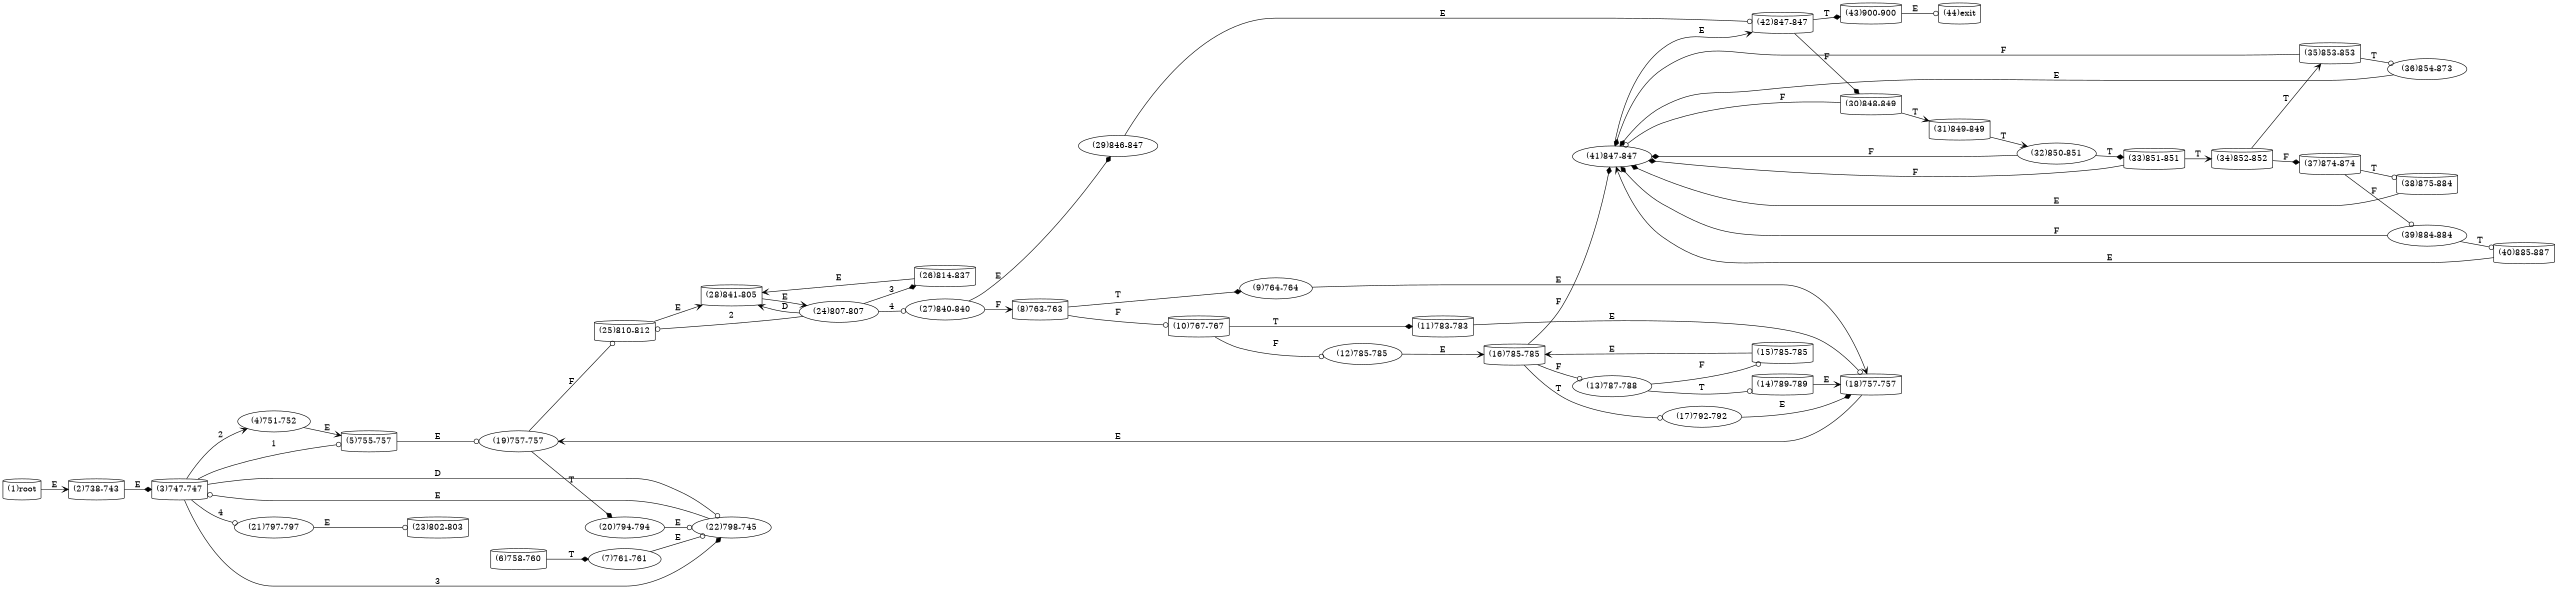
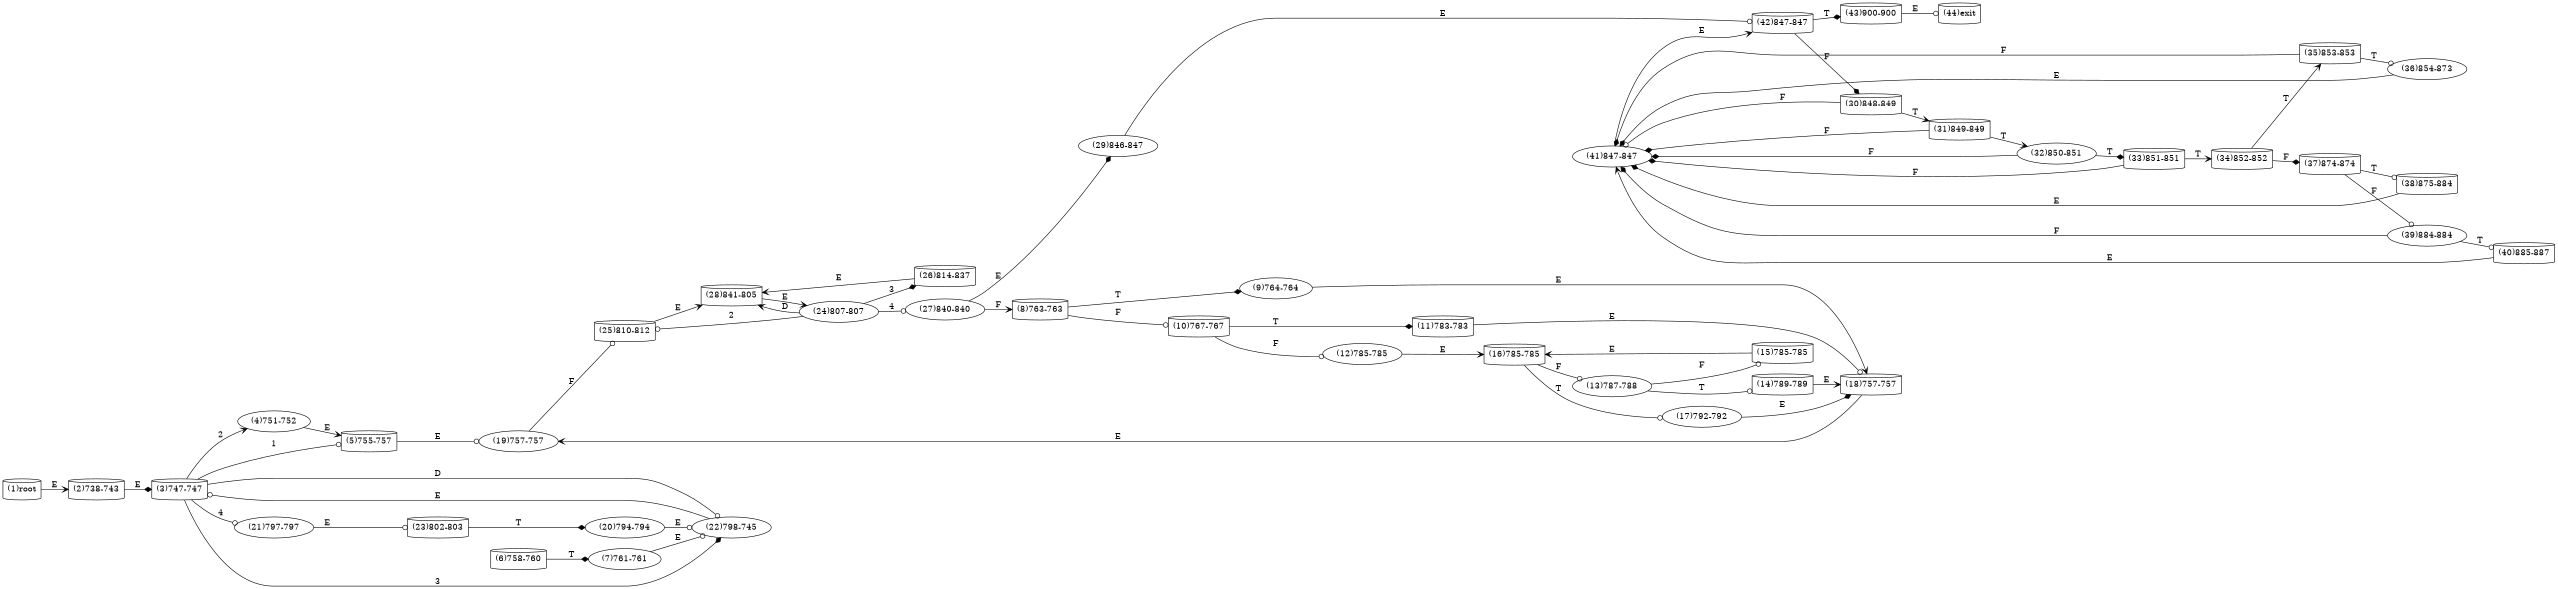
(1582, 266) -> (1790, 137)
(569, 482) -> (523, 528)
